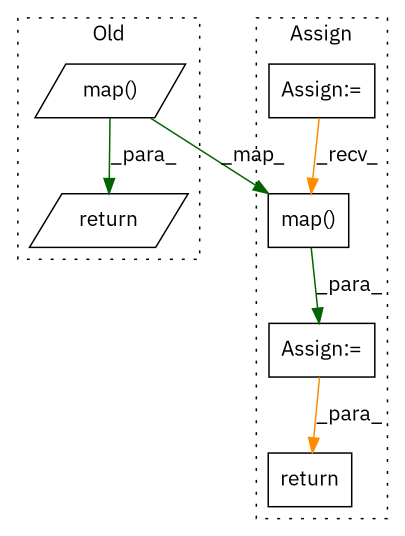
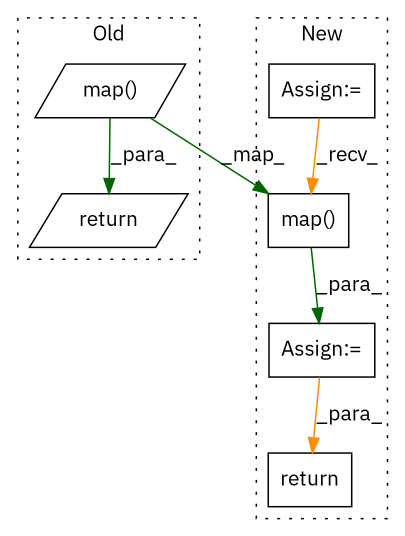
(322, 35) -> (322, 35)
